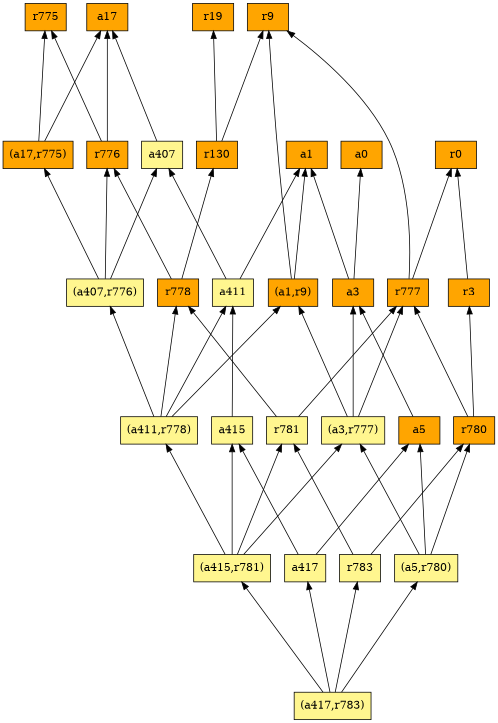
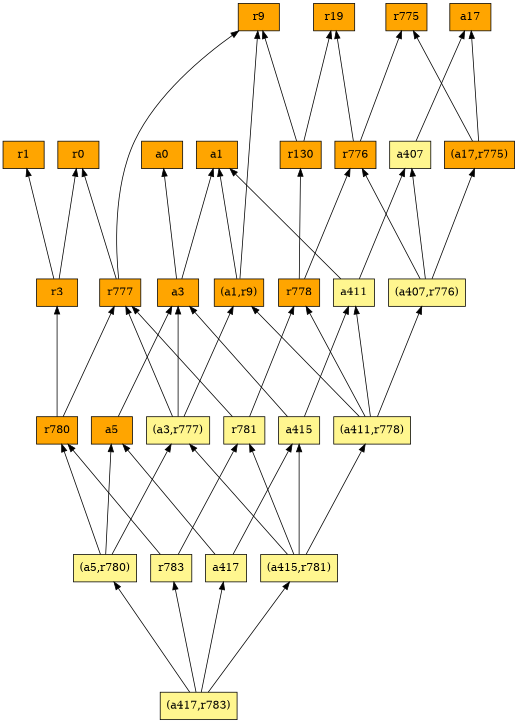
(107, 90) -> (345, 90)
none -> (24, 155)
none -> (241, 364)
